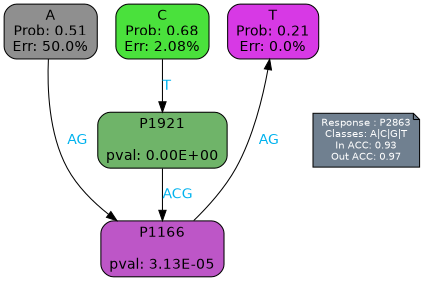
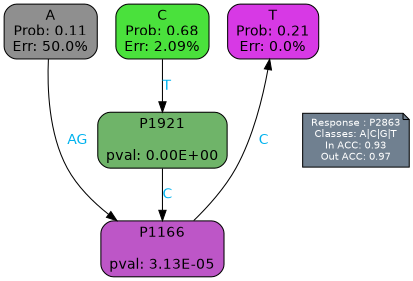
(51, 32) -> (51, 32)
(162, 32) -> (162, 32)
(269, 140) -> (264, 140)
(178, 195) -> (168, 195)
